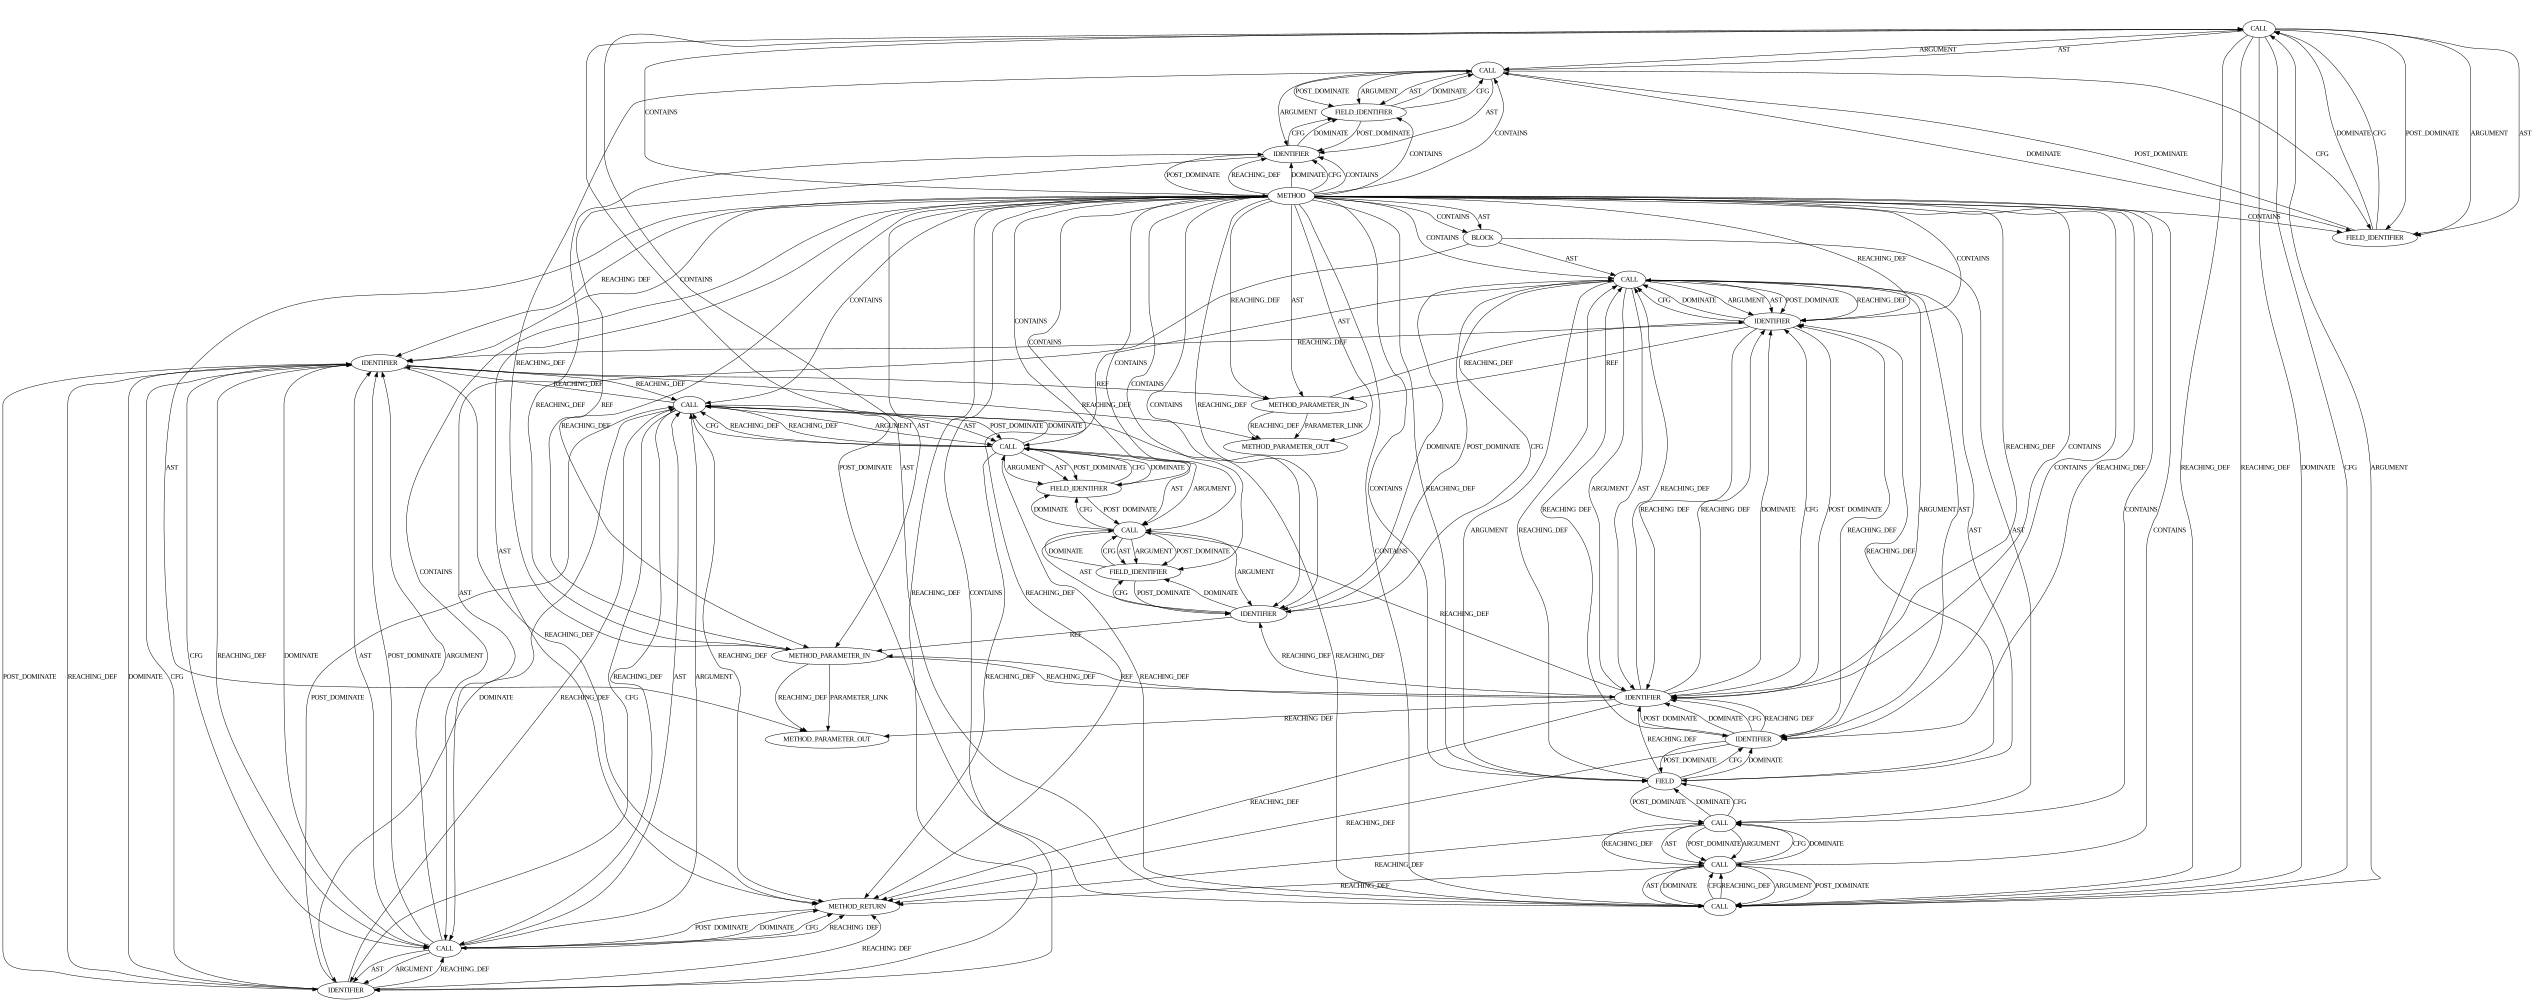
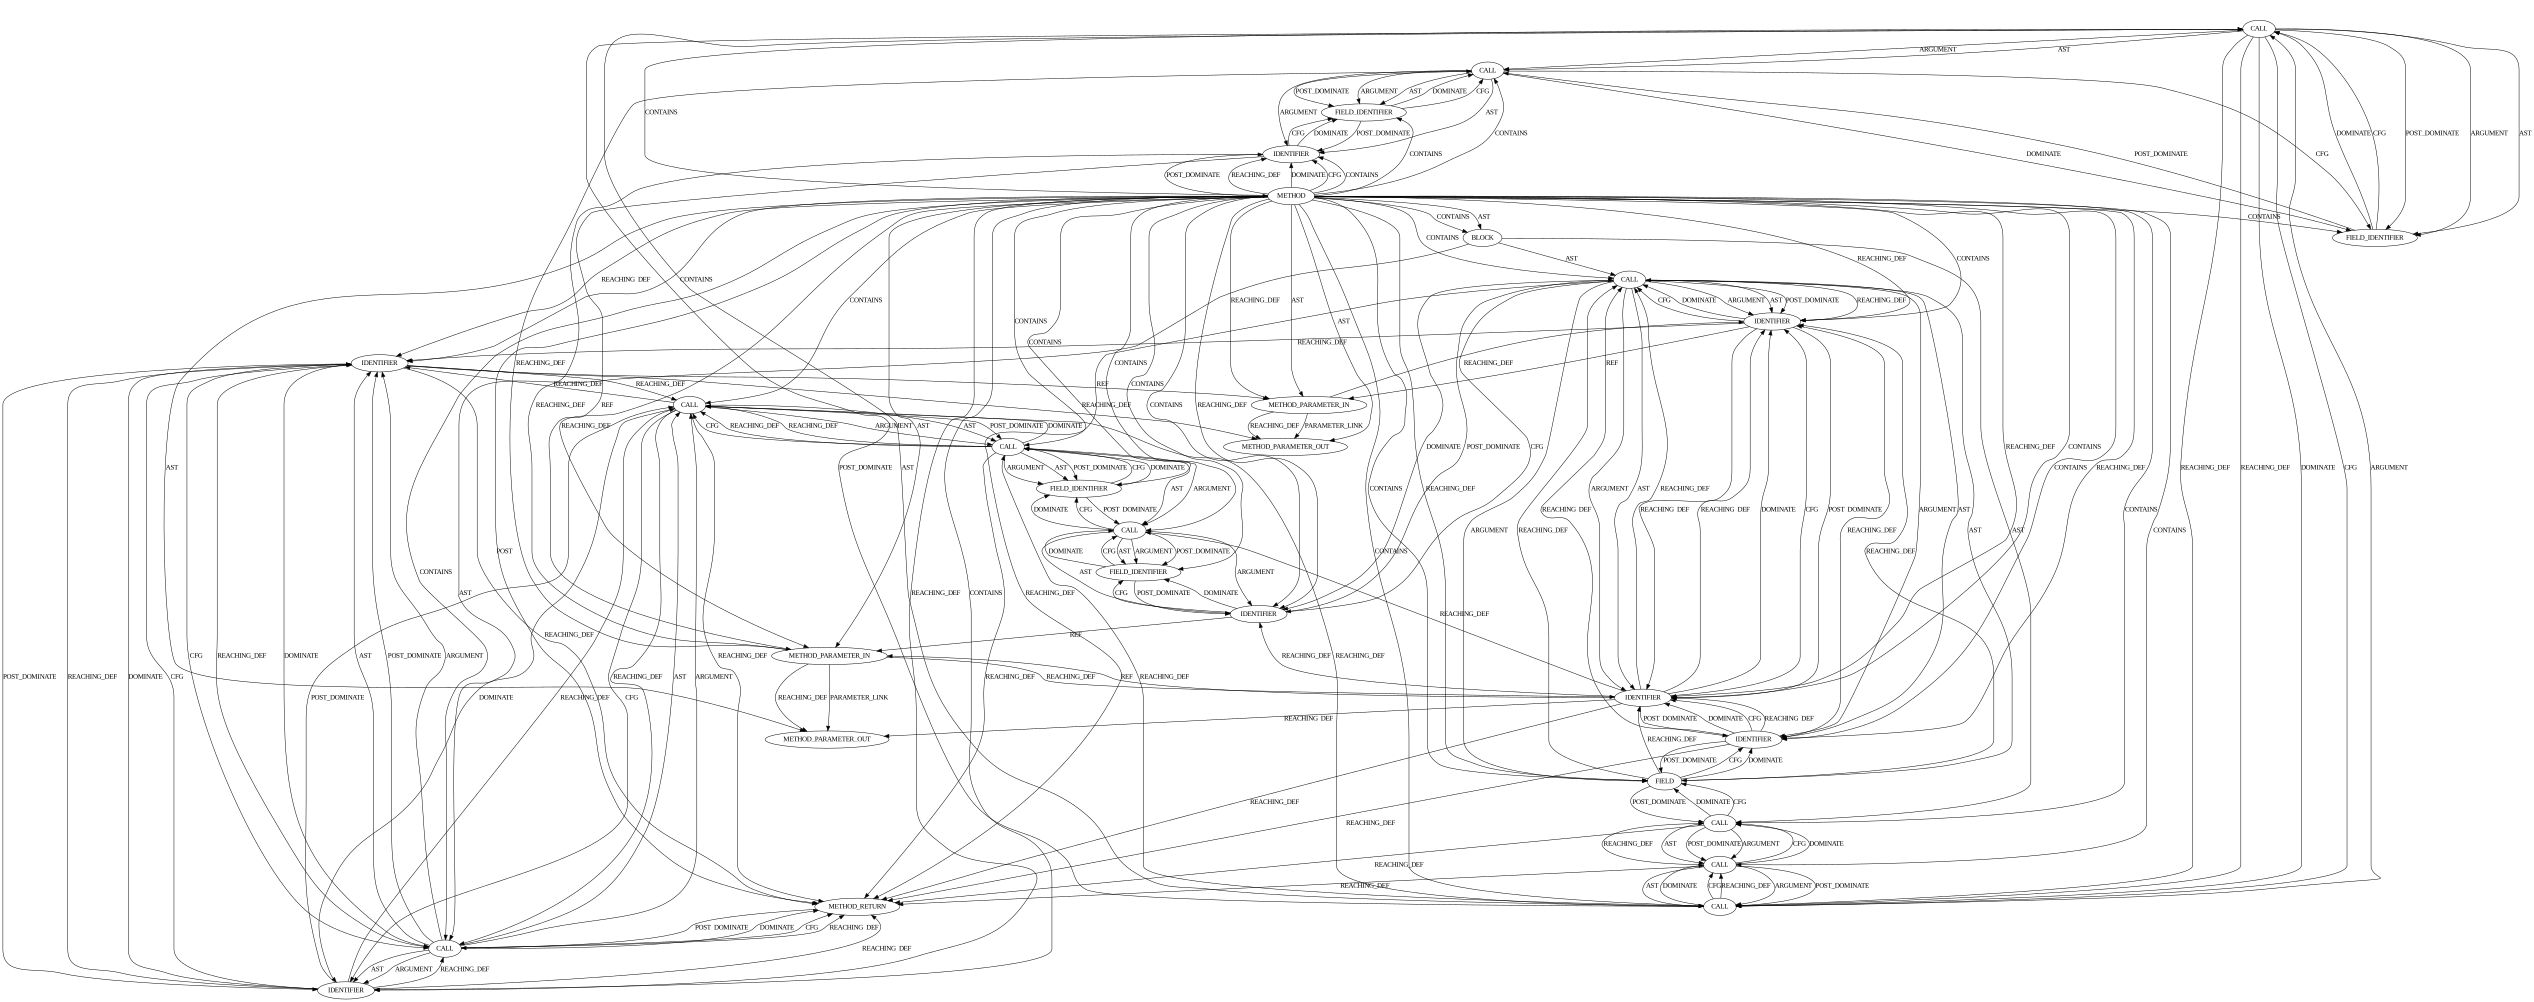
(505, 551) -> (505, 551)
